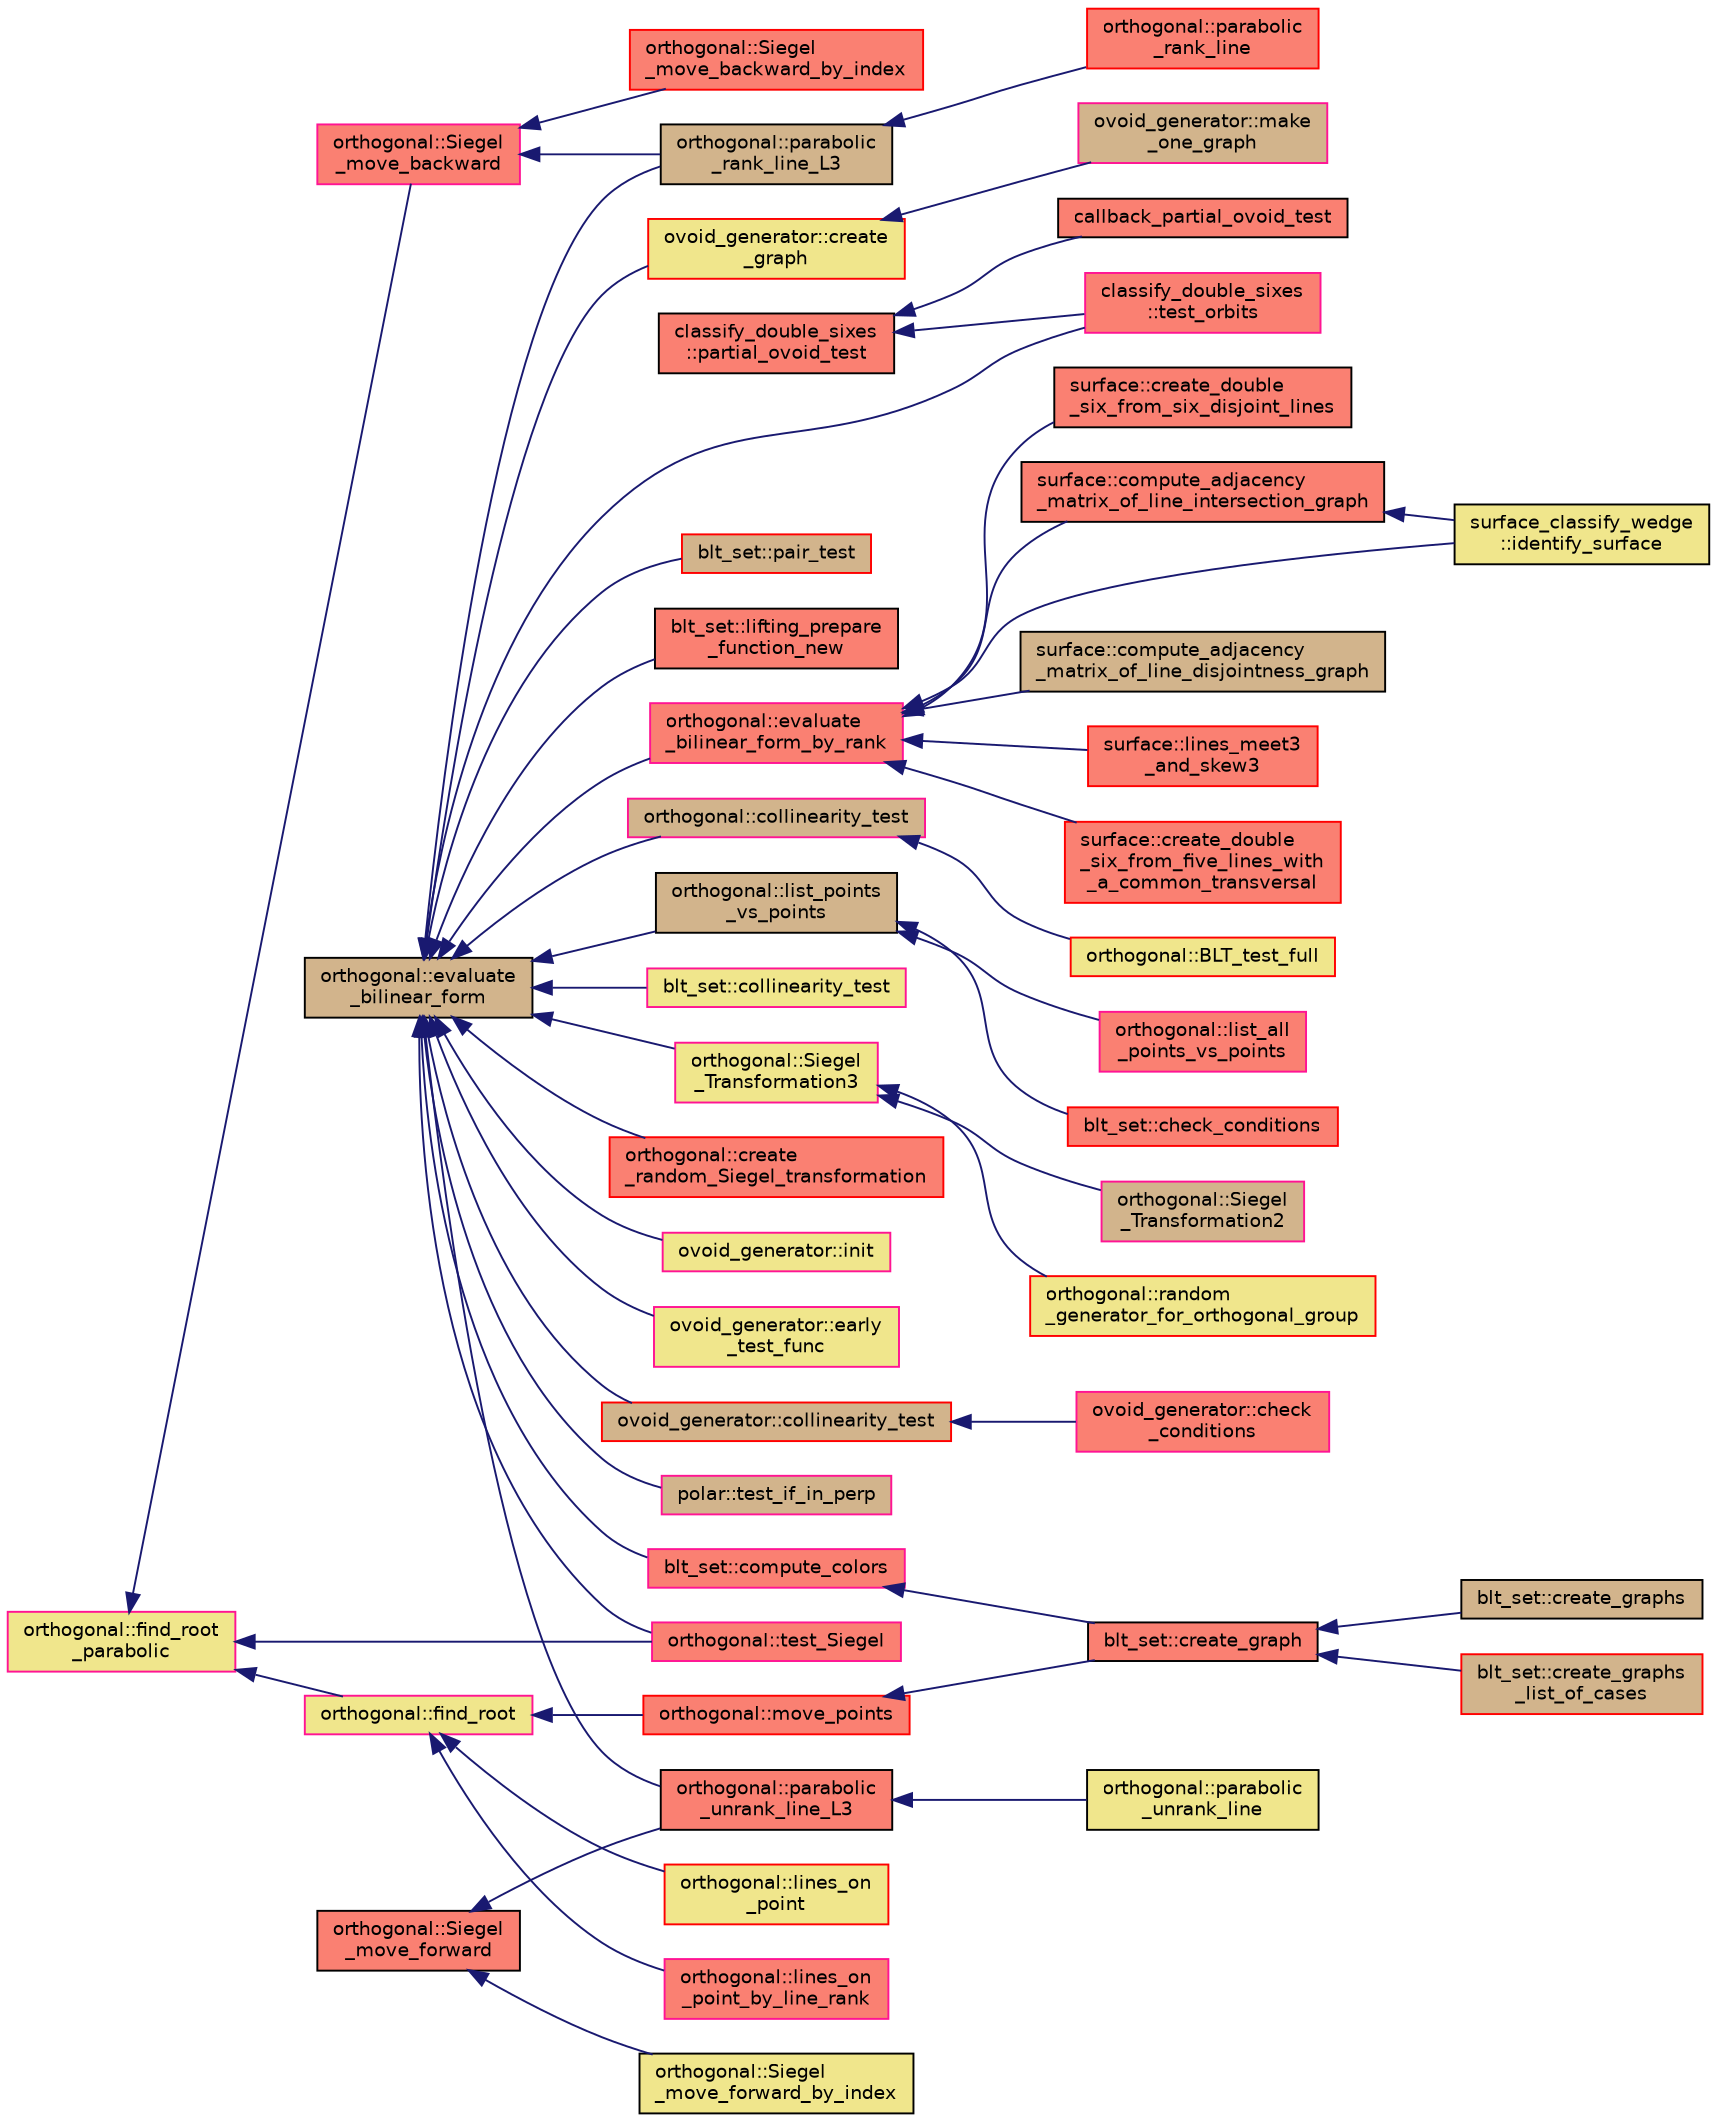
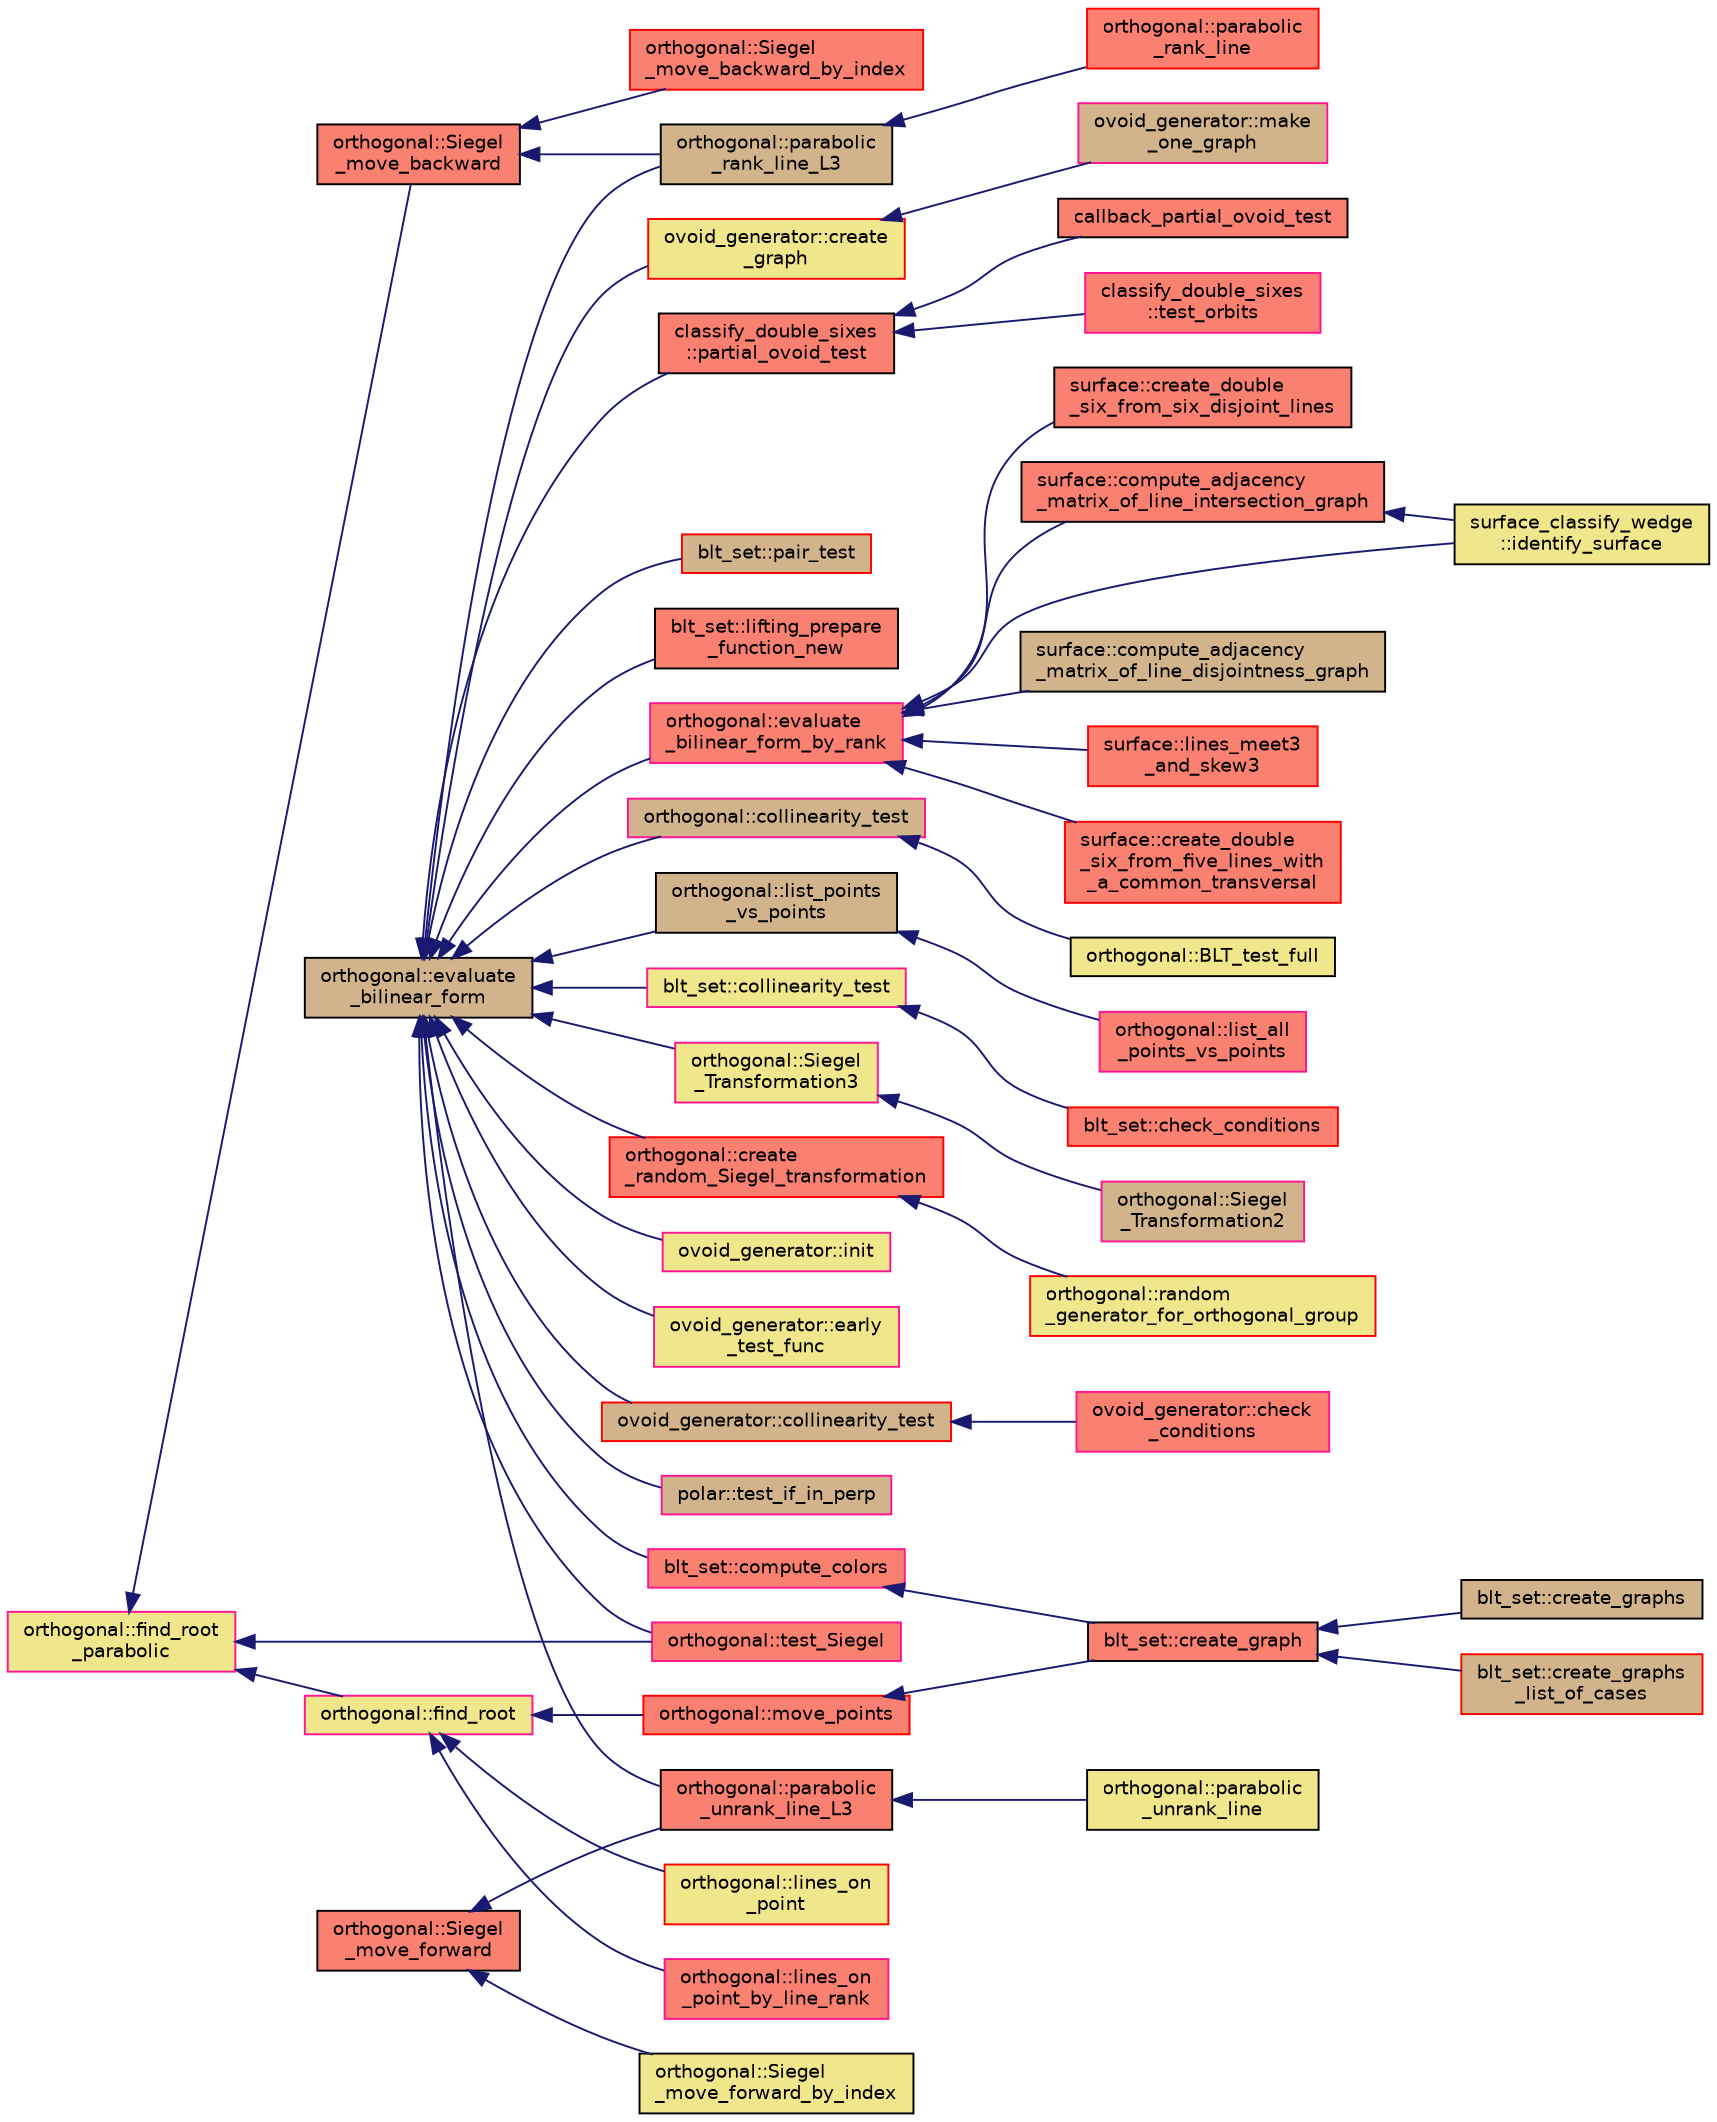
(419, 154) -> (419, 154)
(626, 497) -> (504, 581)
(1203, 957) -> (1203, 957)
(986, 1026) -> (990, 1064)
(983, 1175) -> (992, 1242)
